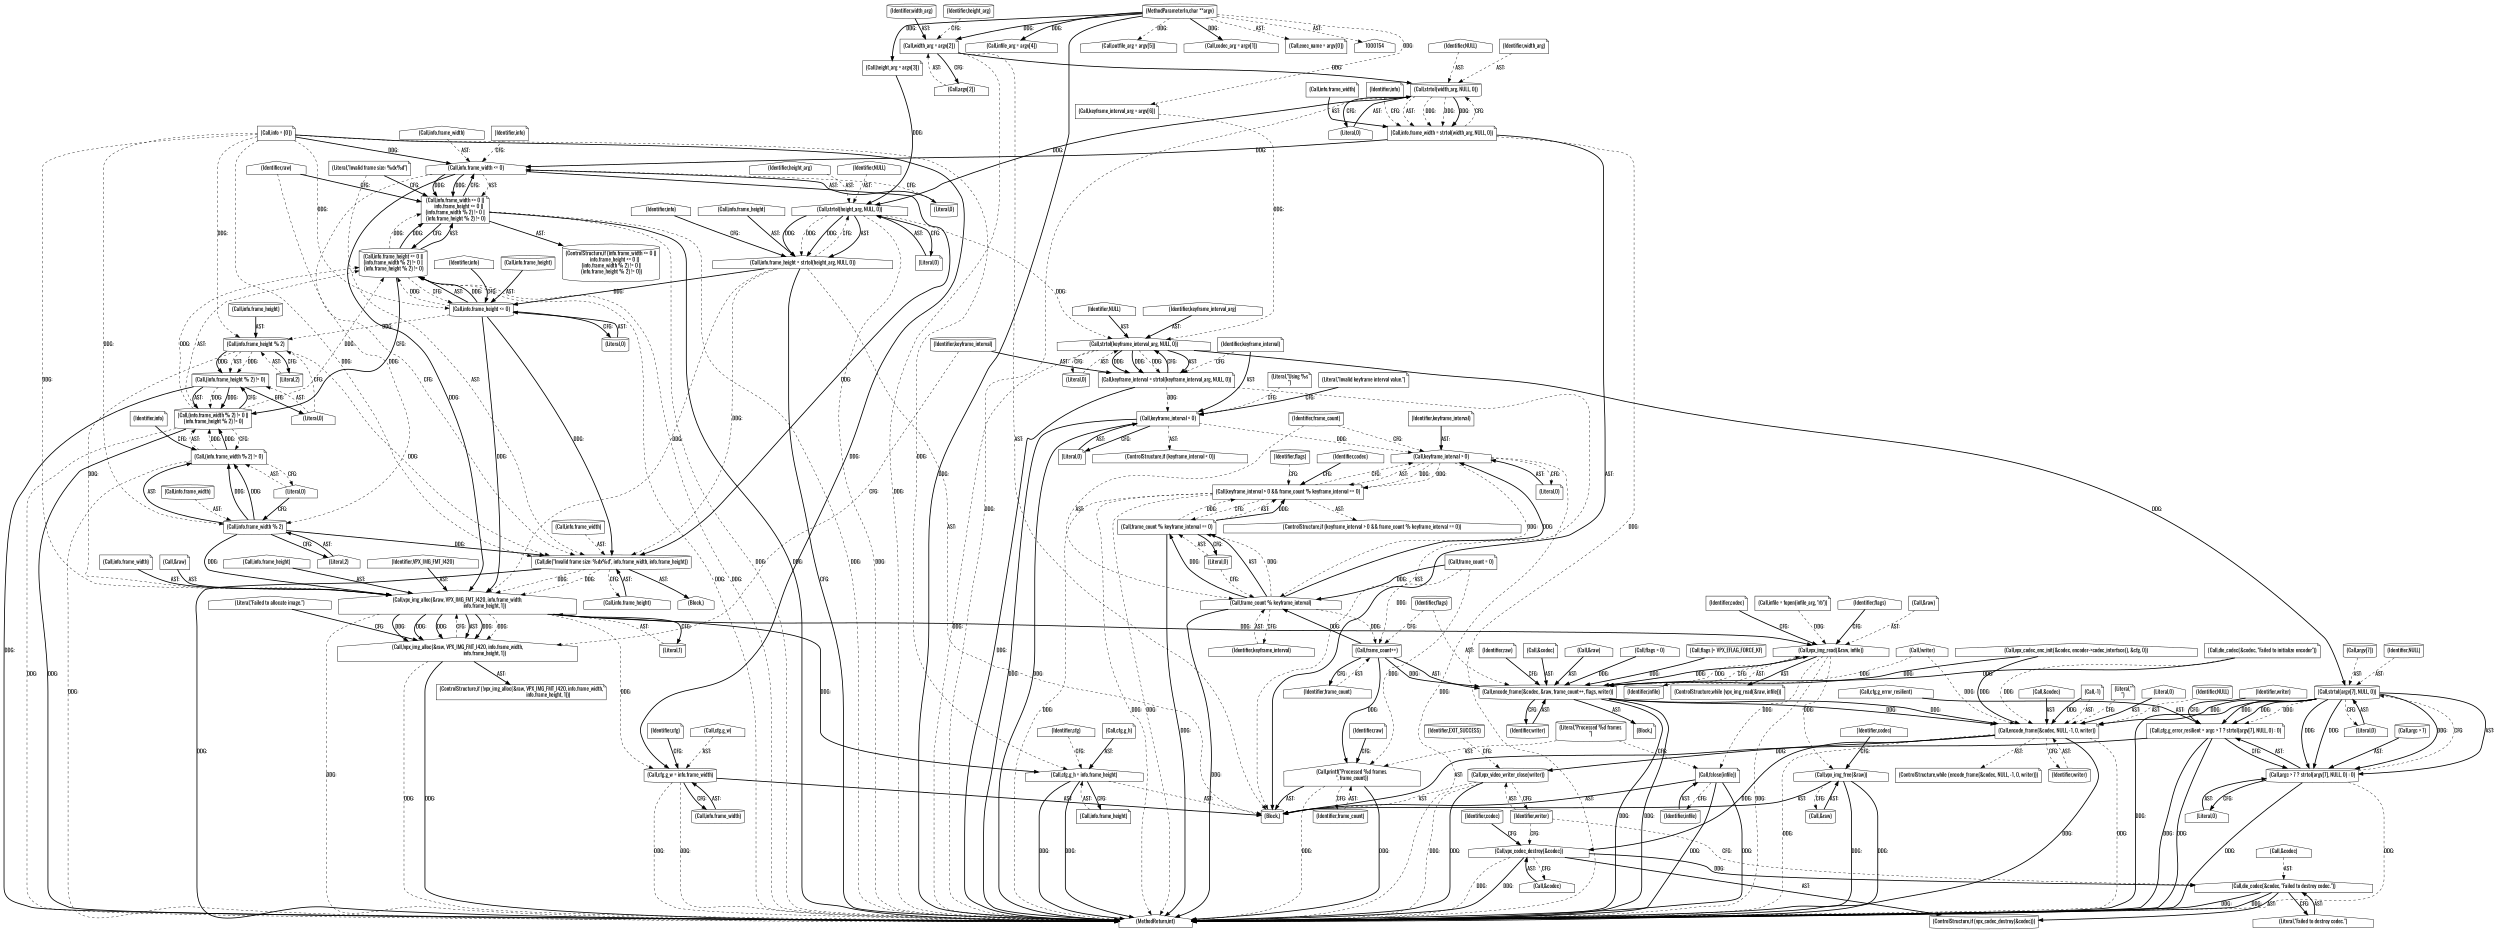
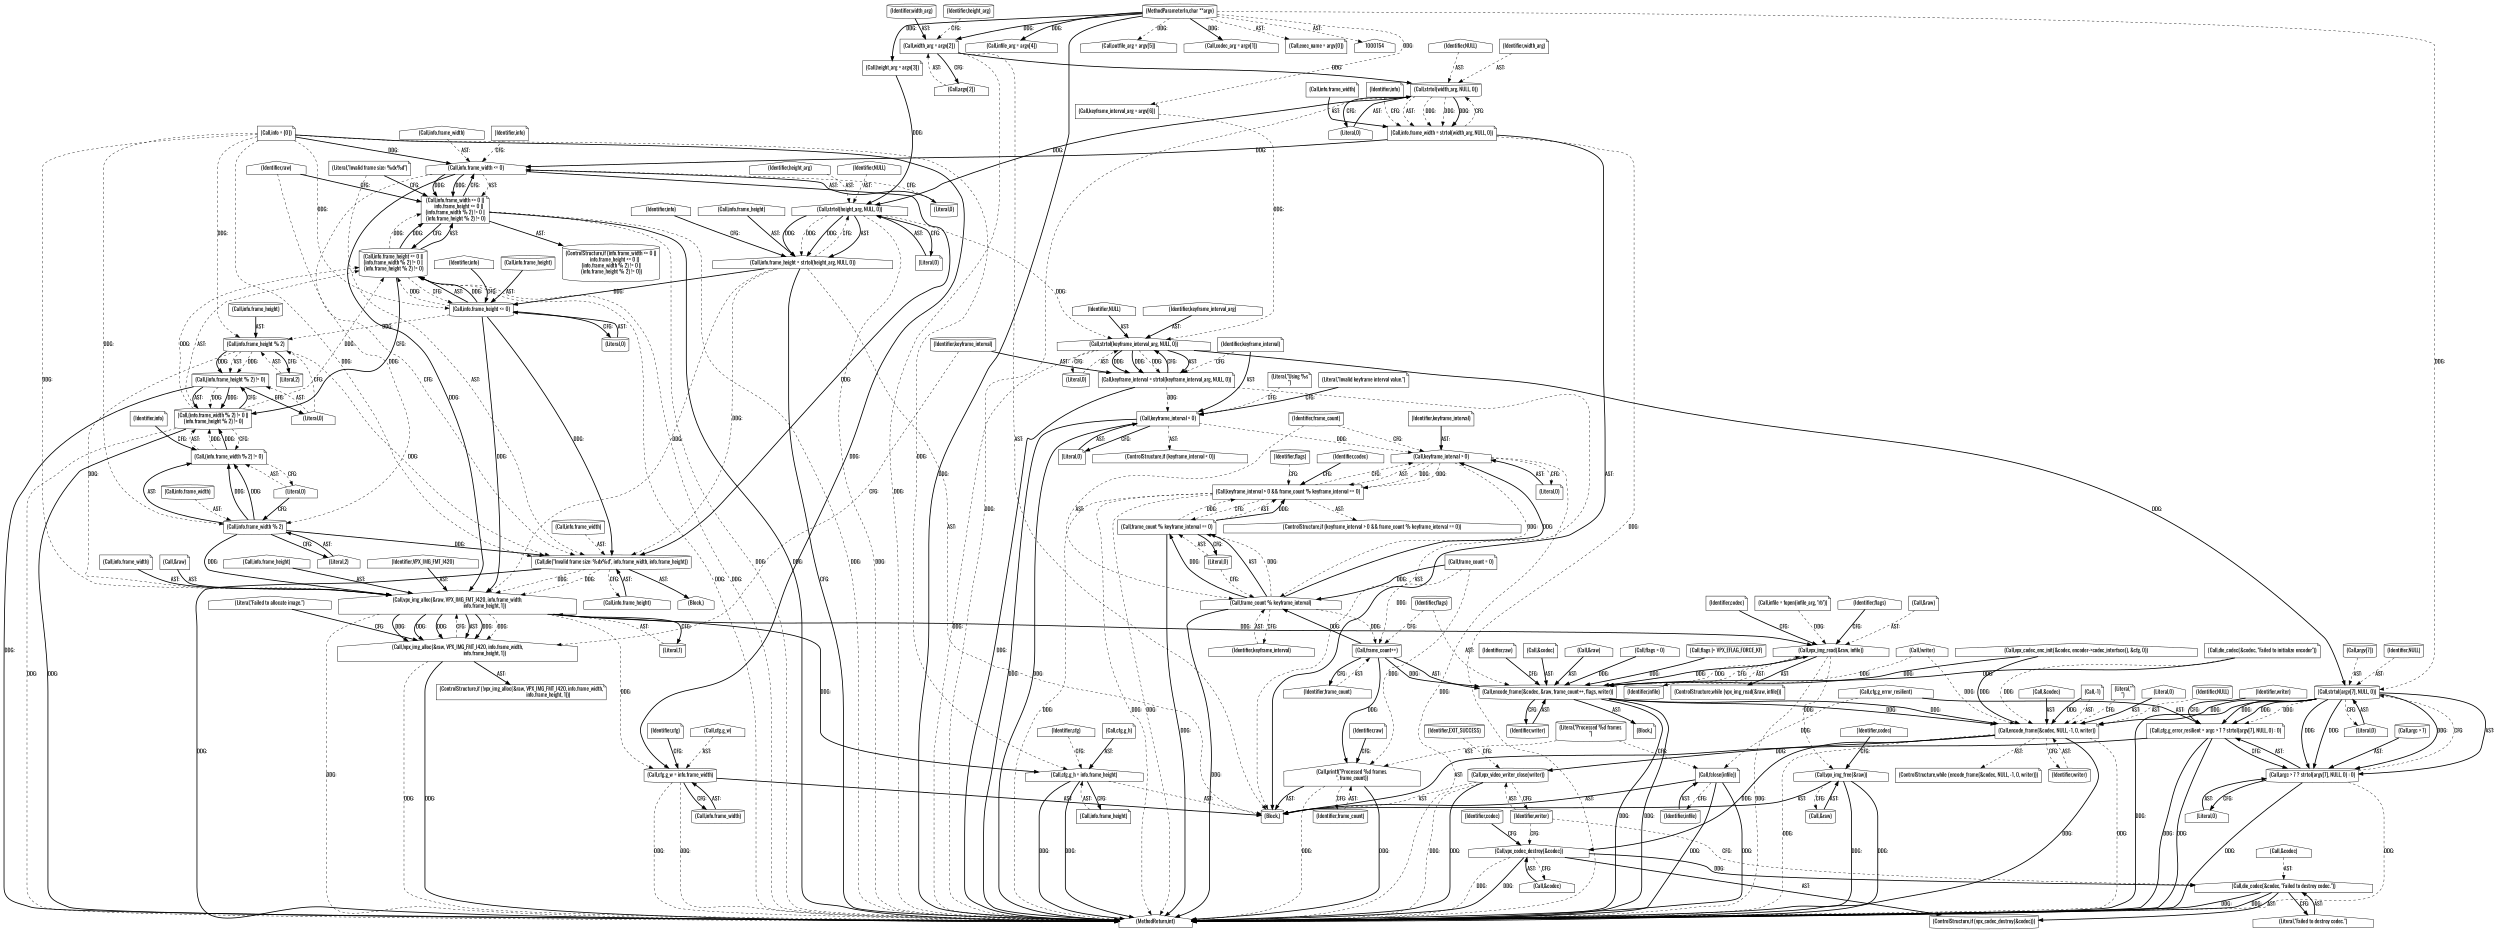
none -> (2164, 24)
(1762, 708) -> (1790, 726)
(254, 911) -> none
